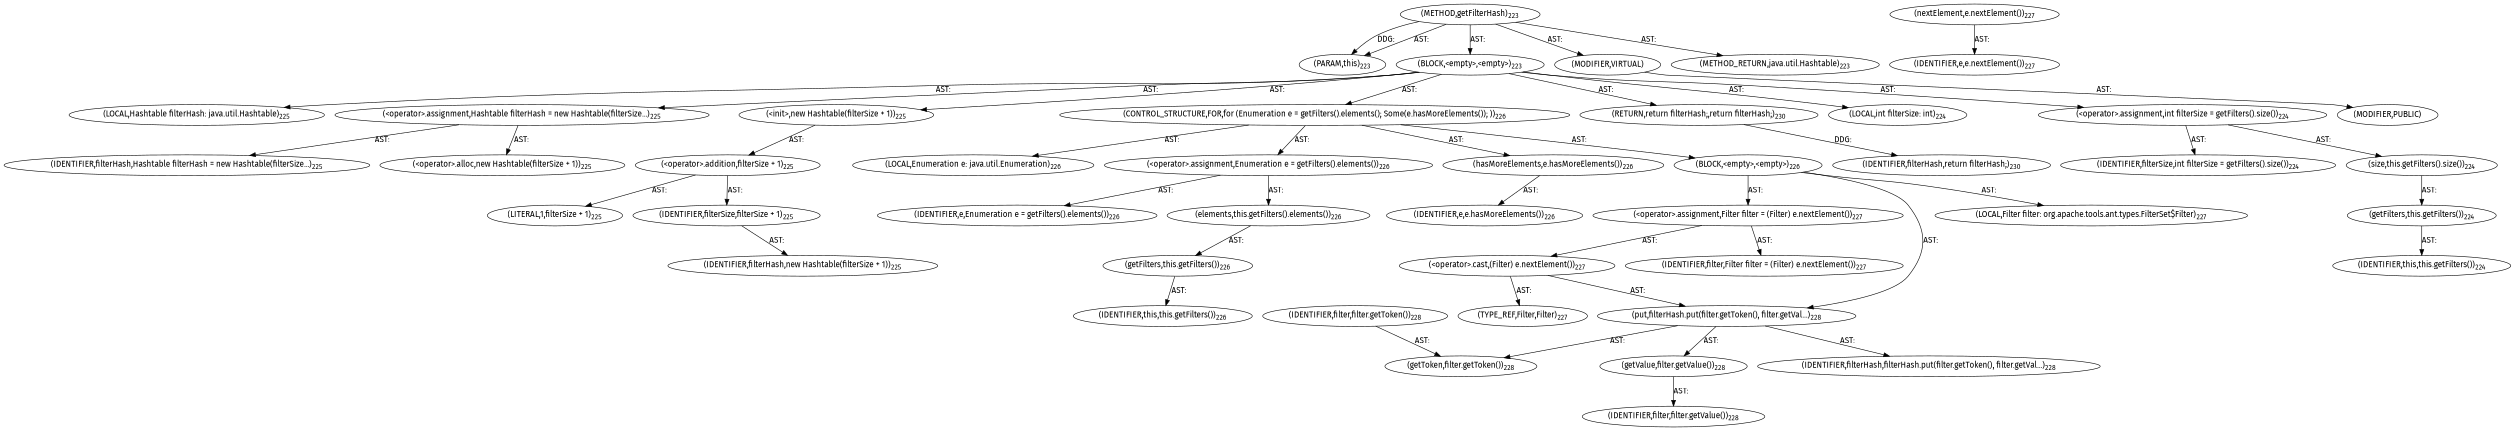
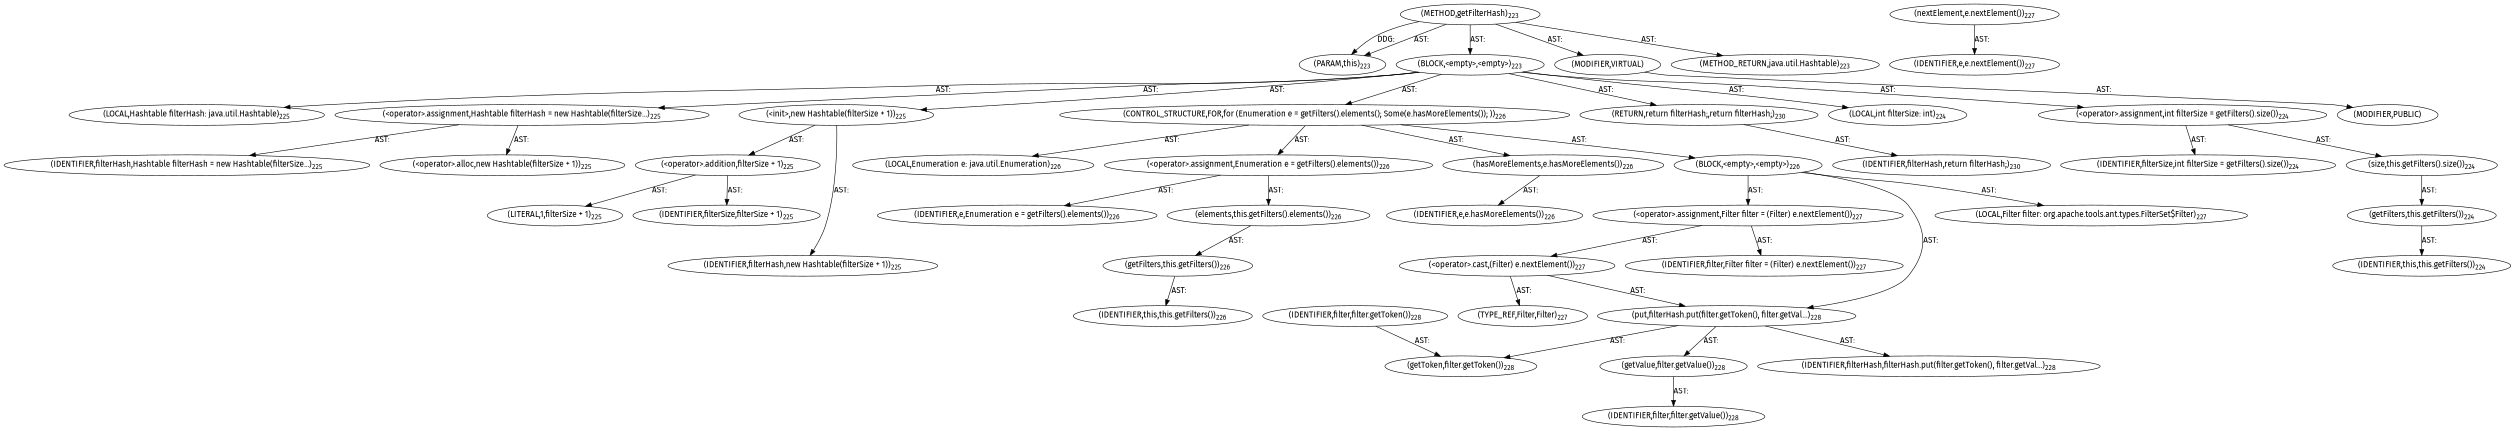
(1844, 140) -> (1844, 140)
(762, 239) -> (833, 190)
